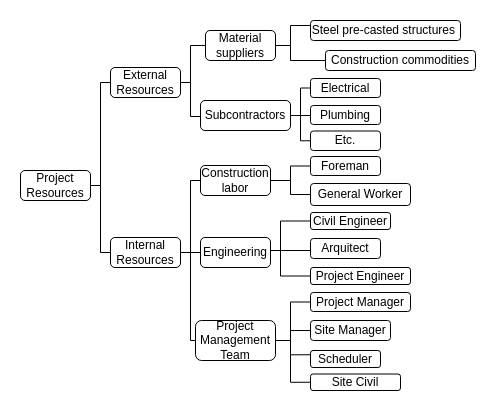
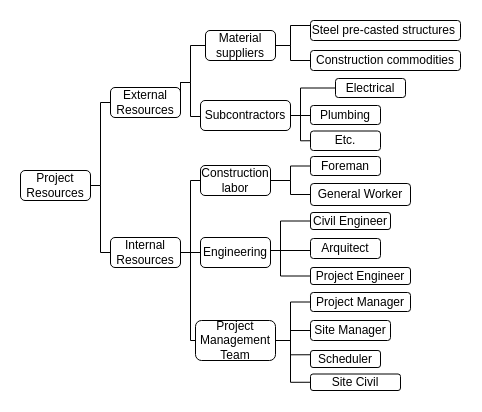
(401, 61) -> (386, 61)
(146, 83) -> (146, 103)
(346, 88) -> (371, 88)
